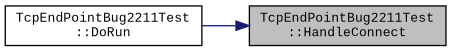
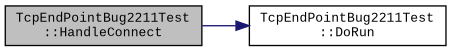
(219, 26) -> (219, 26)
